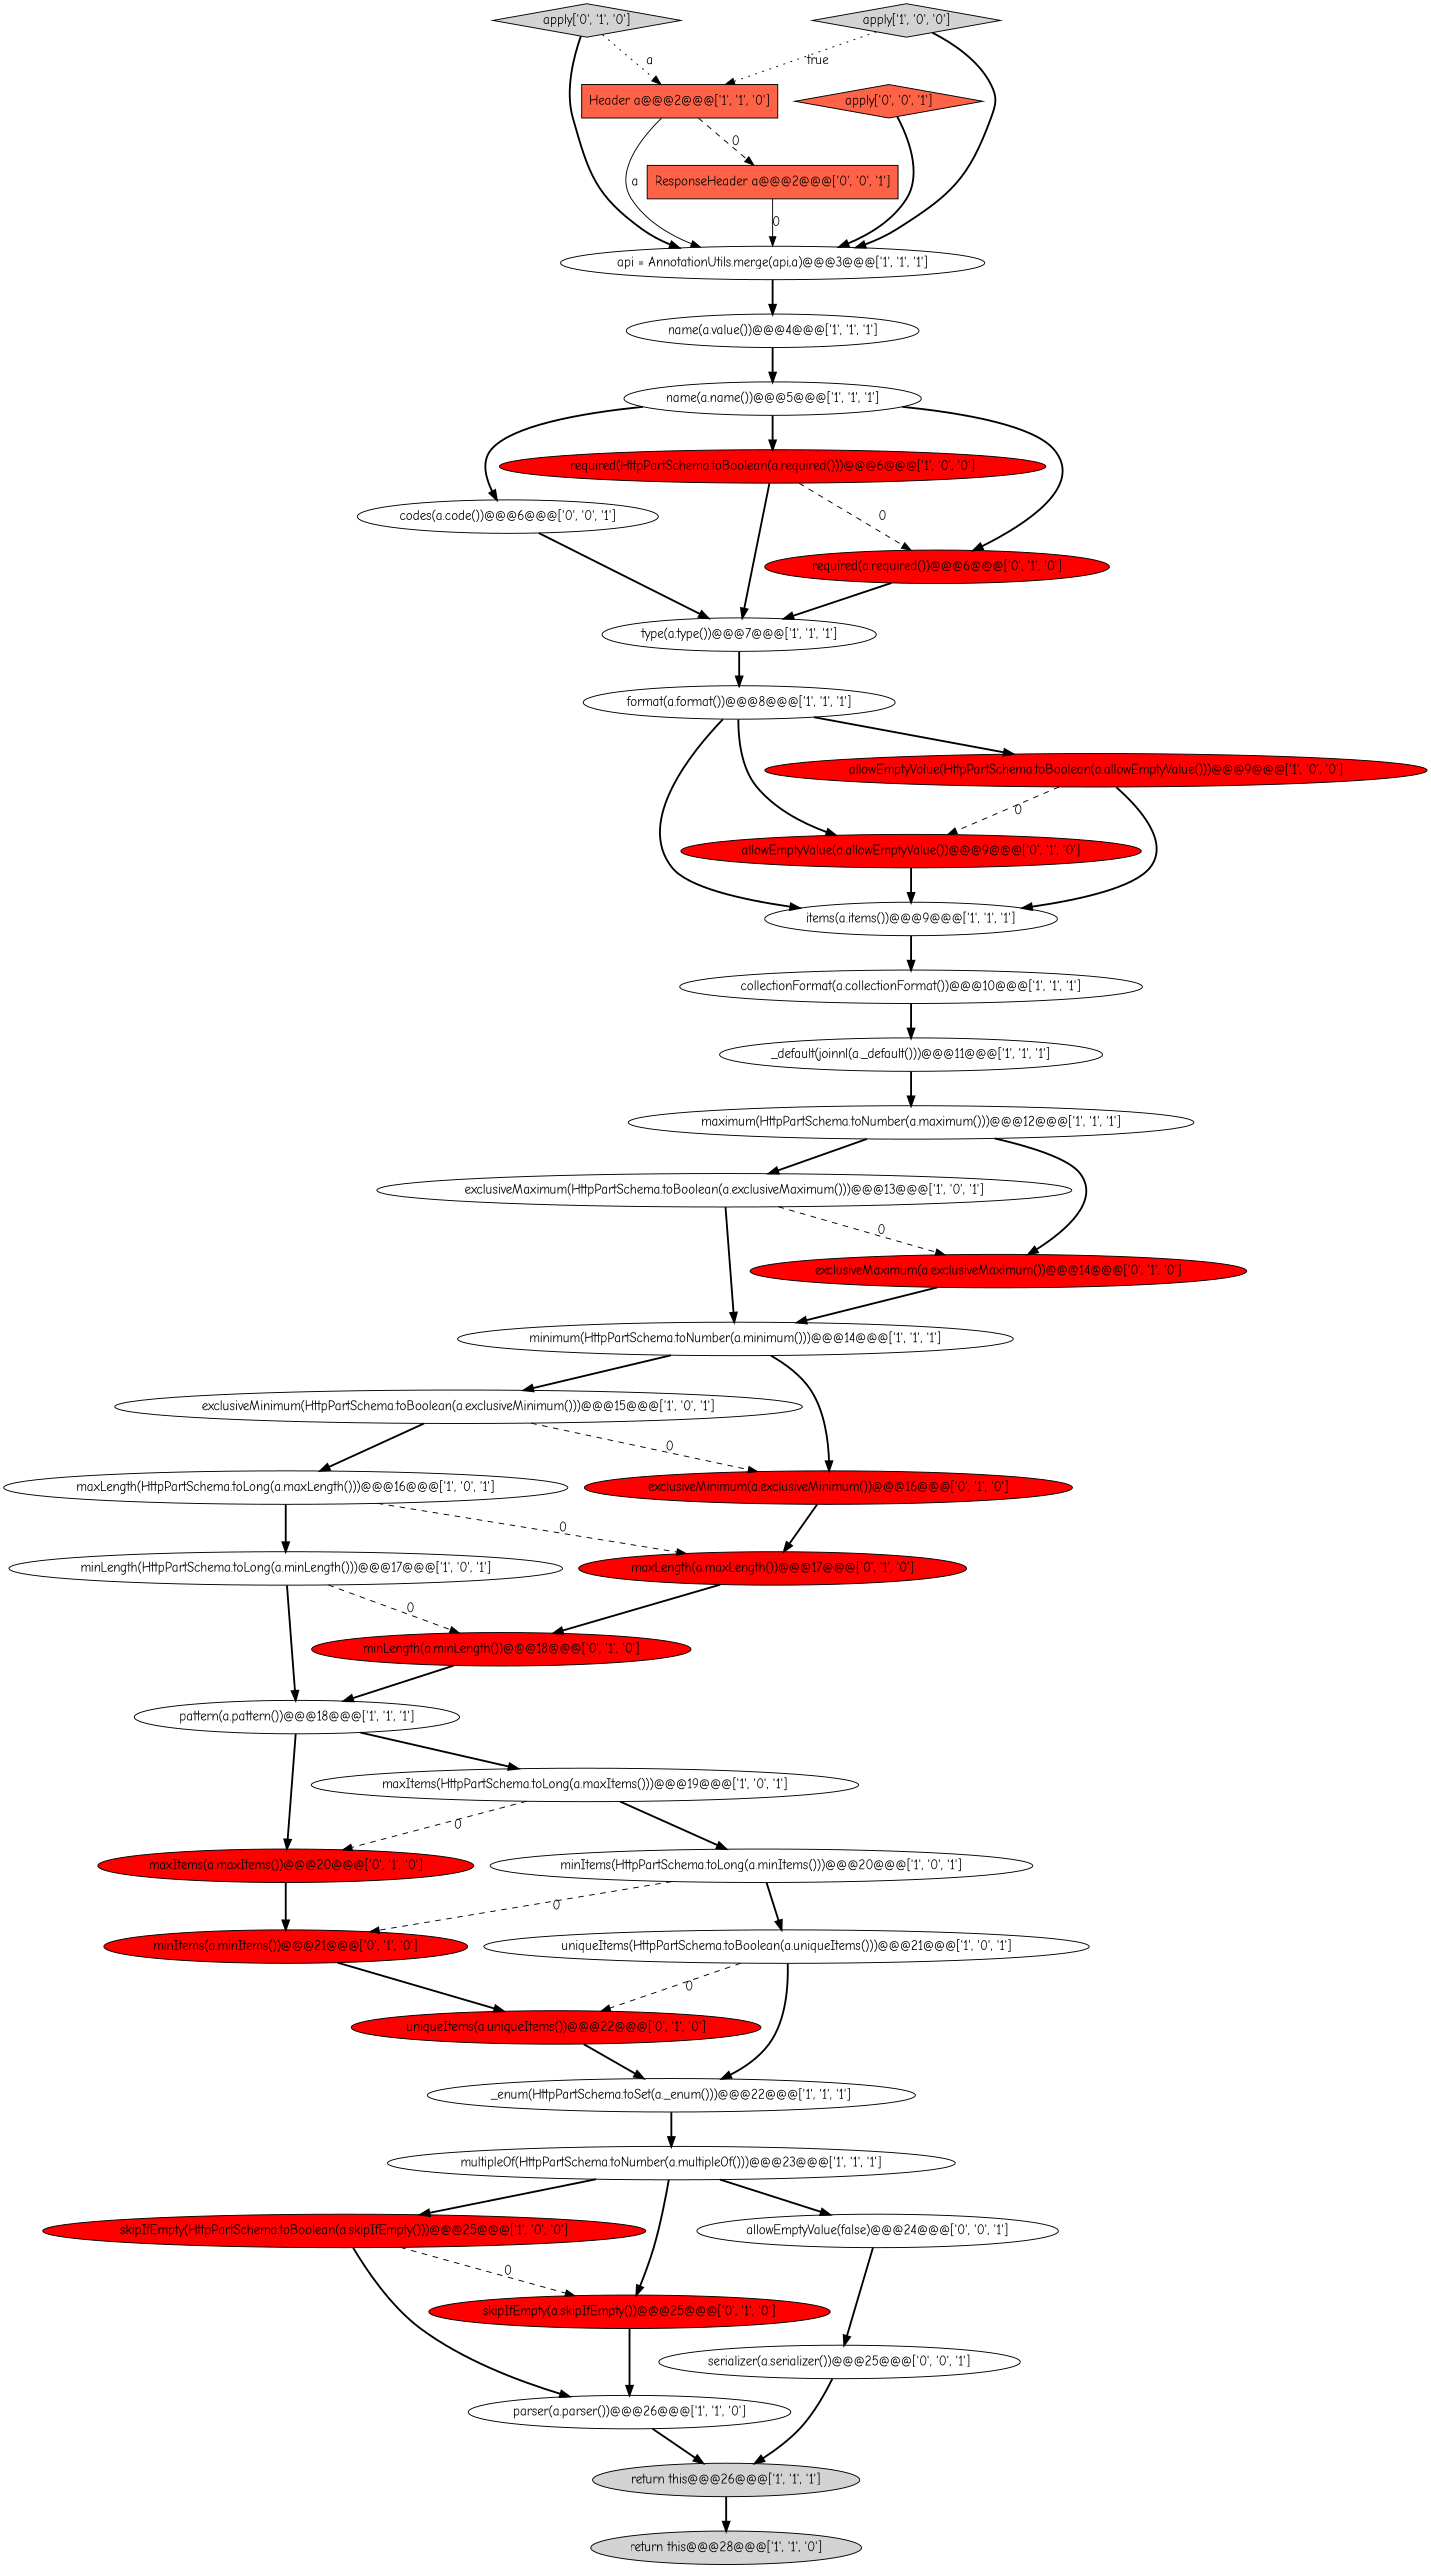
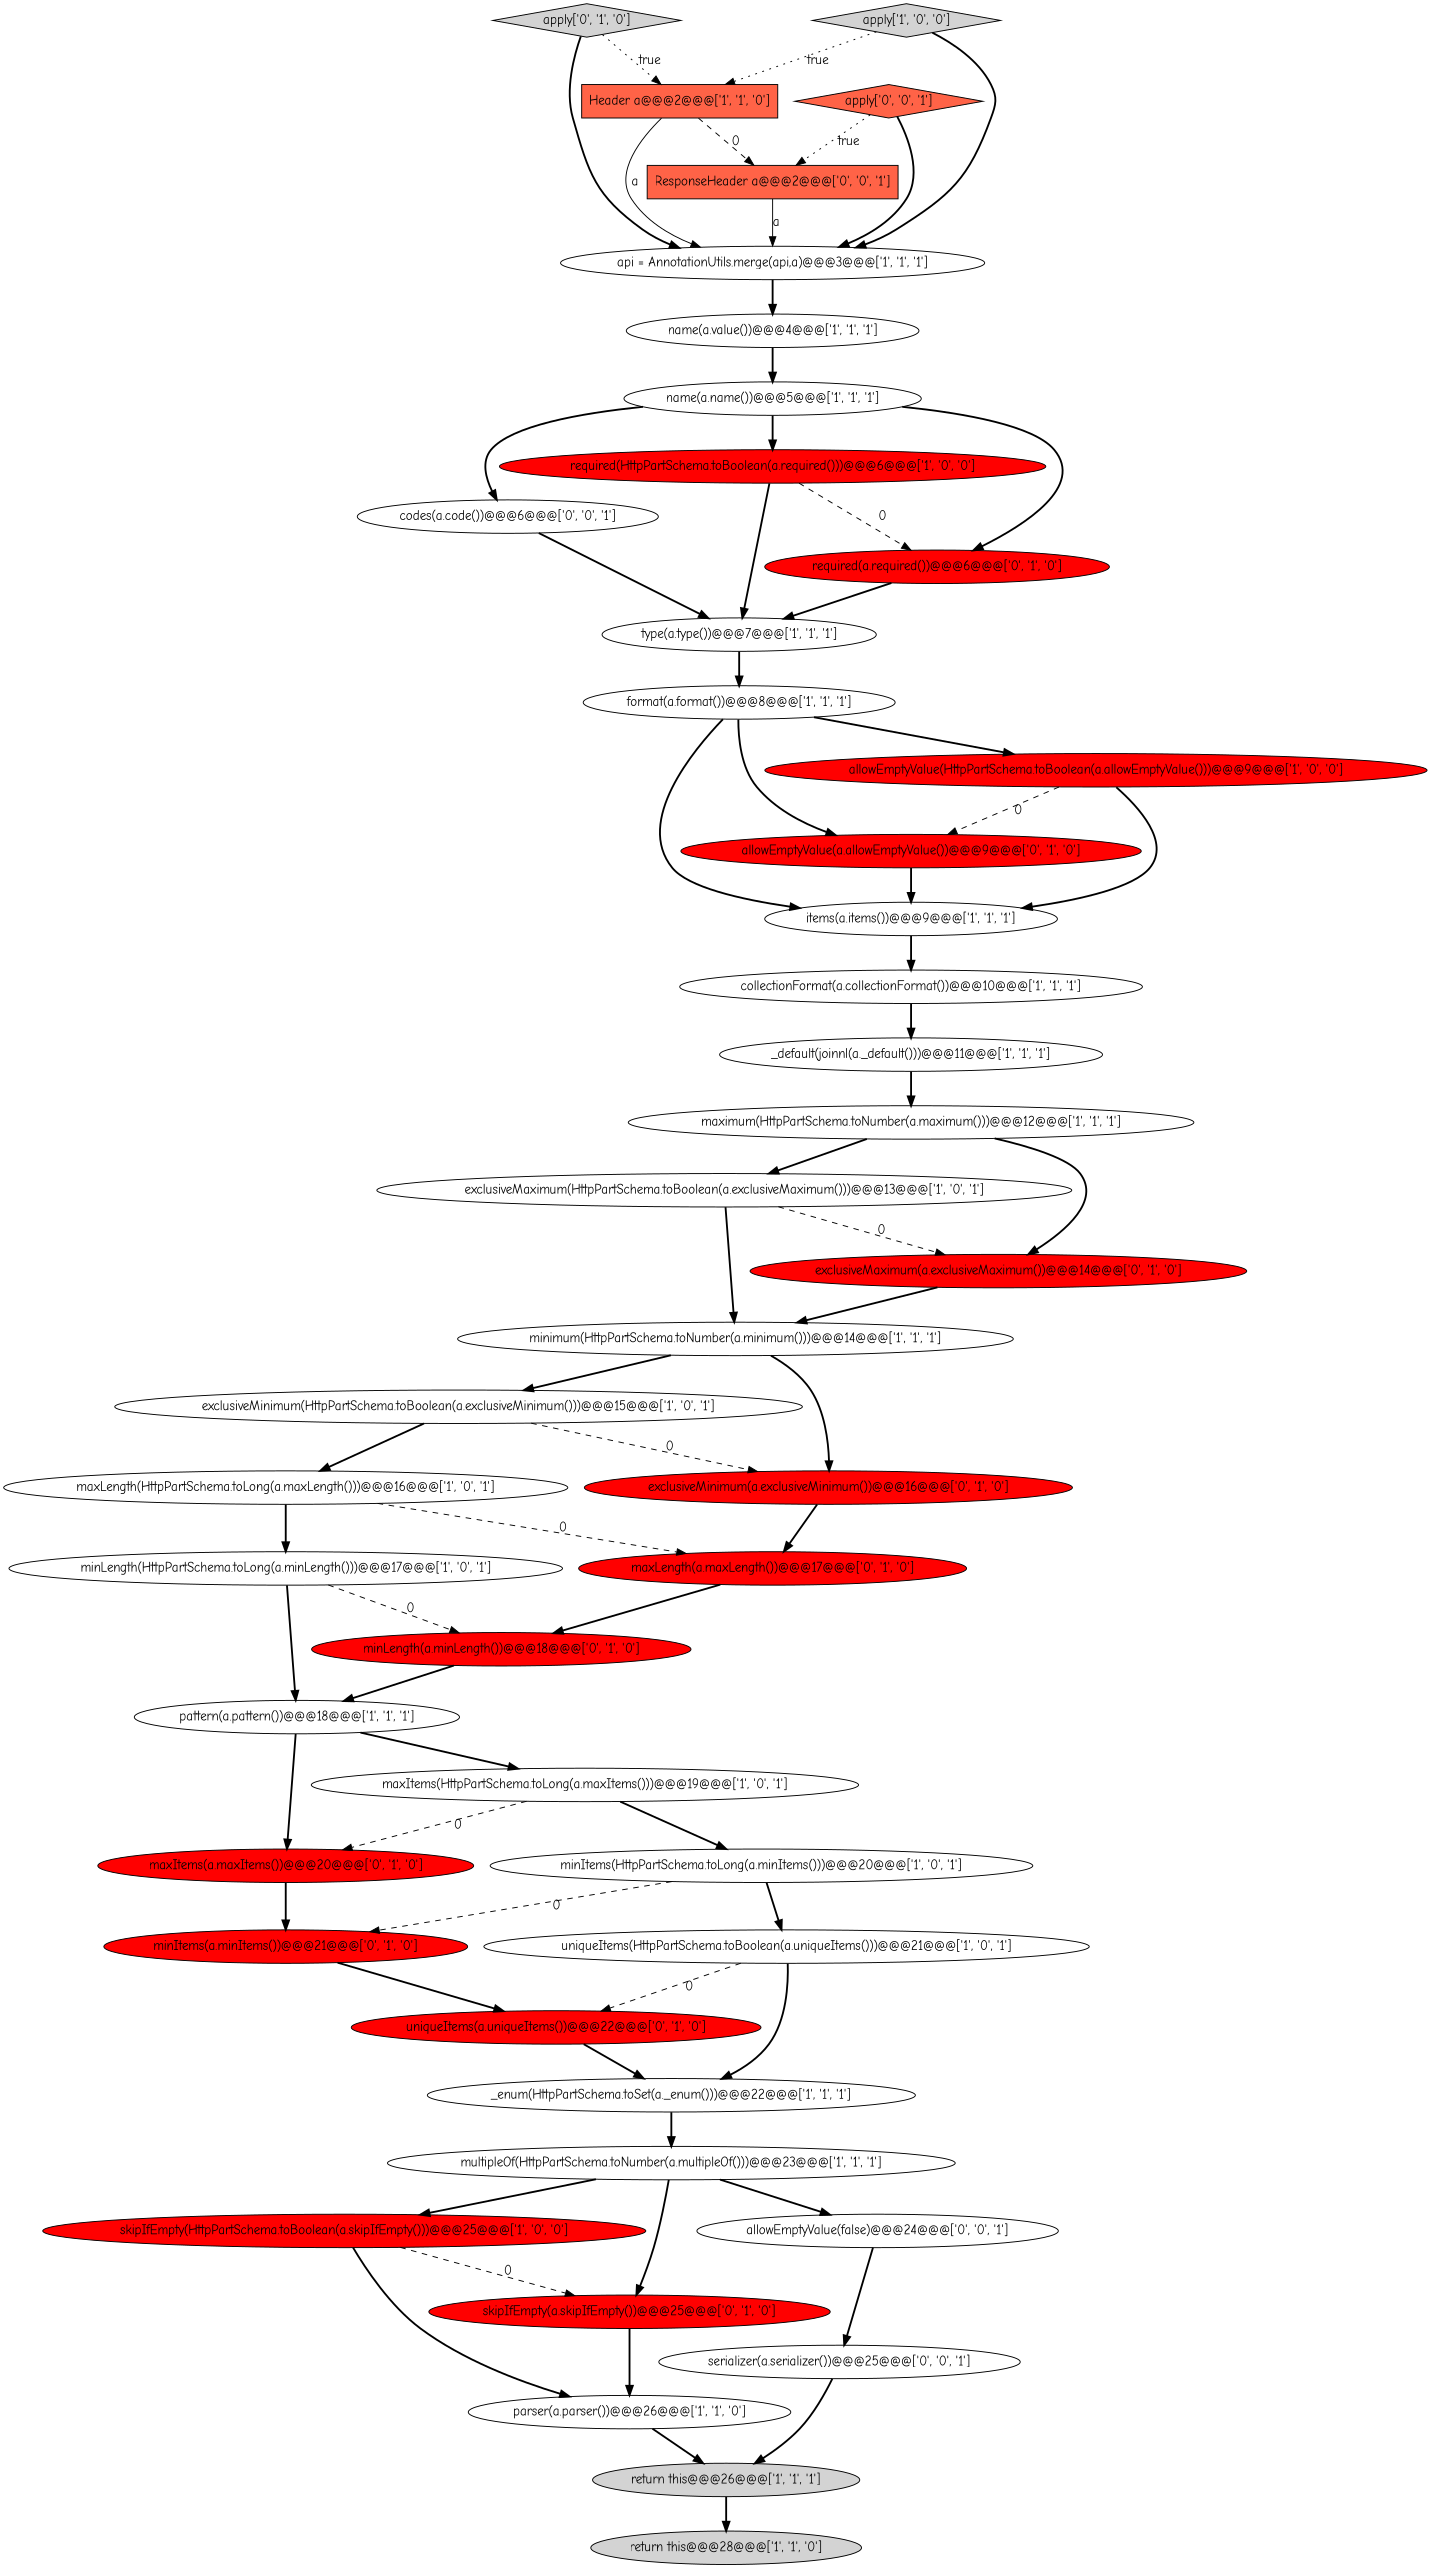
(650, 61) -> (650, 61)
none -> (837, 137)
(776, 223) -> (776, 223)
